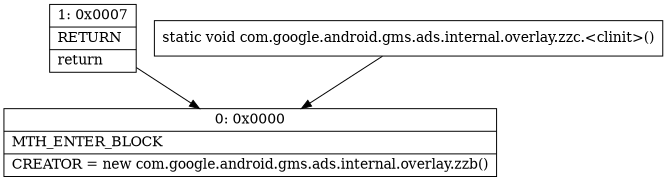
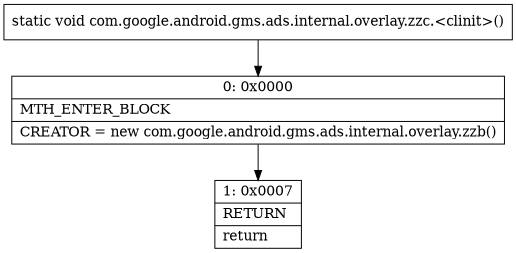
(164, 85) -> (258, 157)
